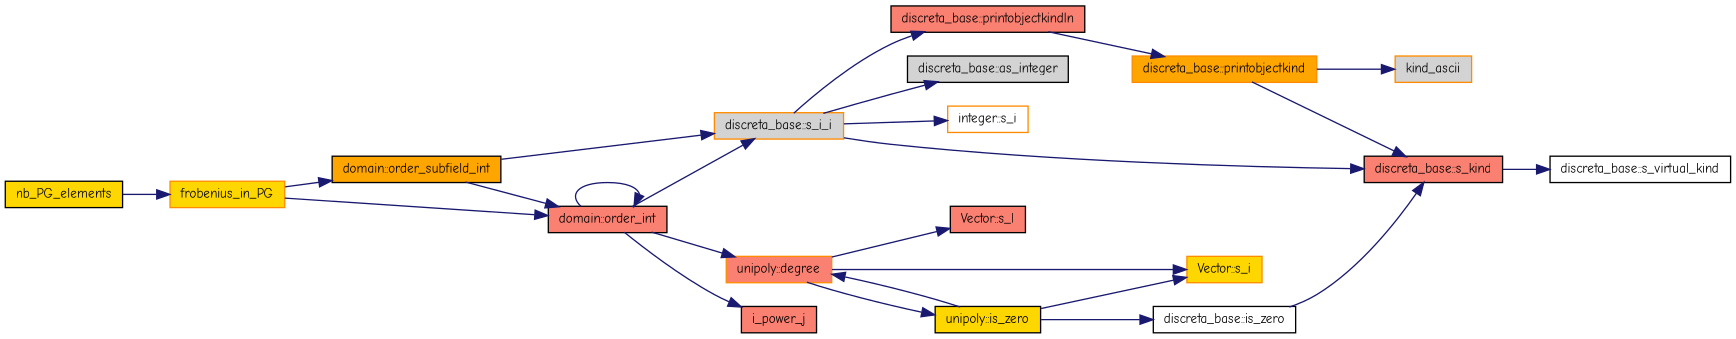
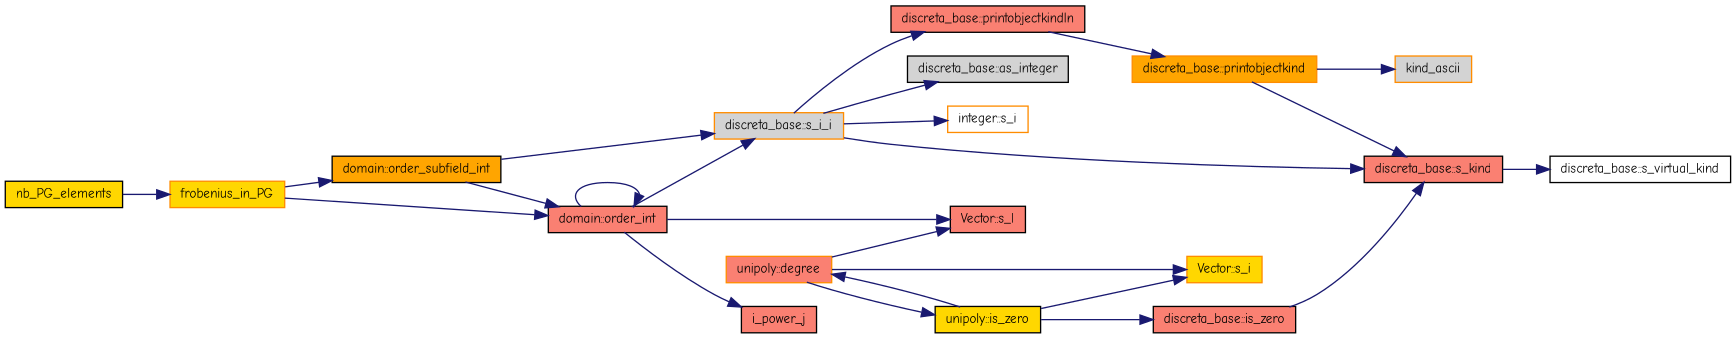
(687, 243) -> (802, 219)
(1224, 320) -> (1224, 320)
